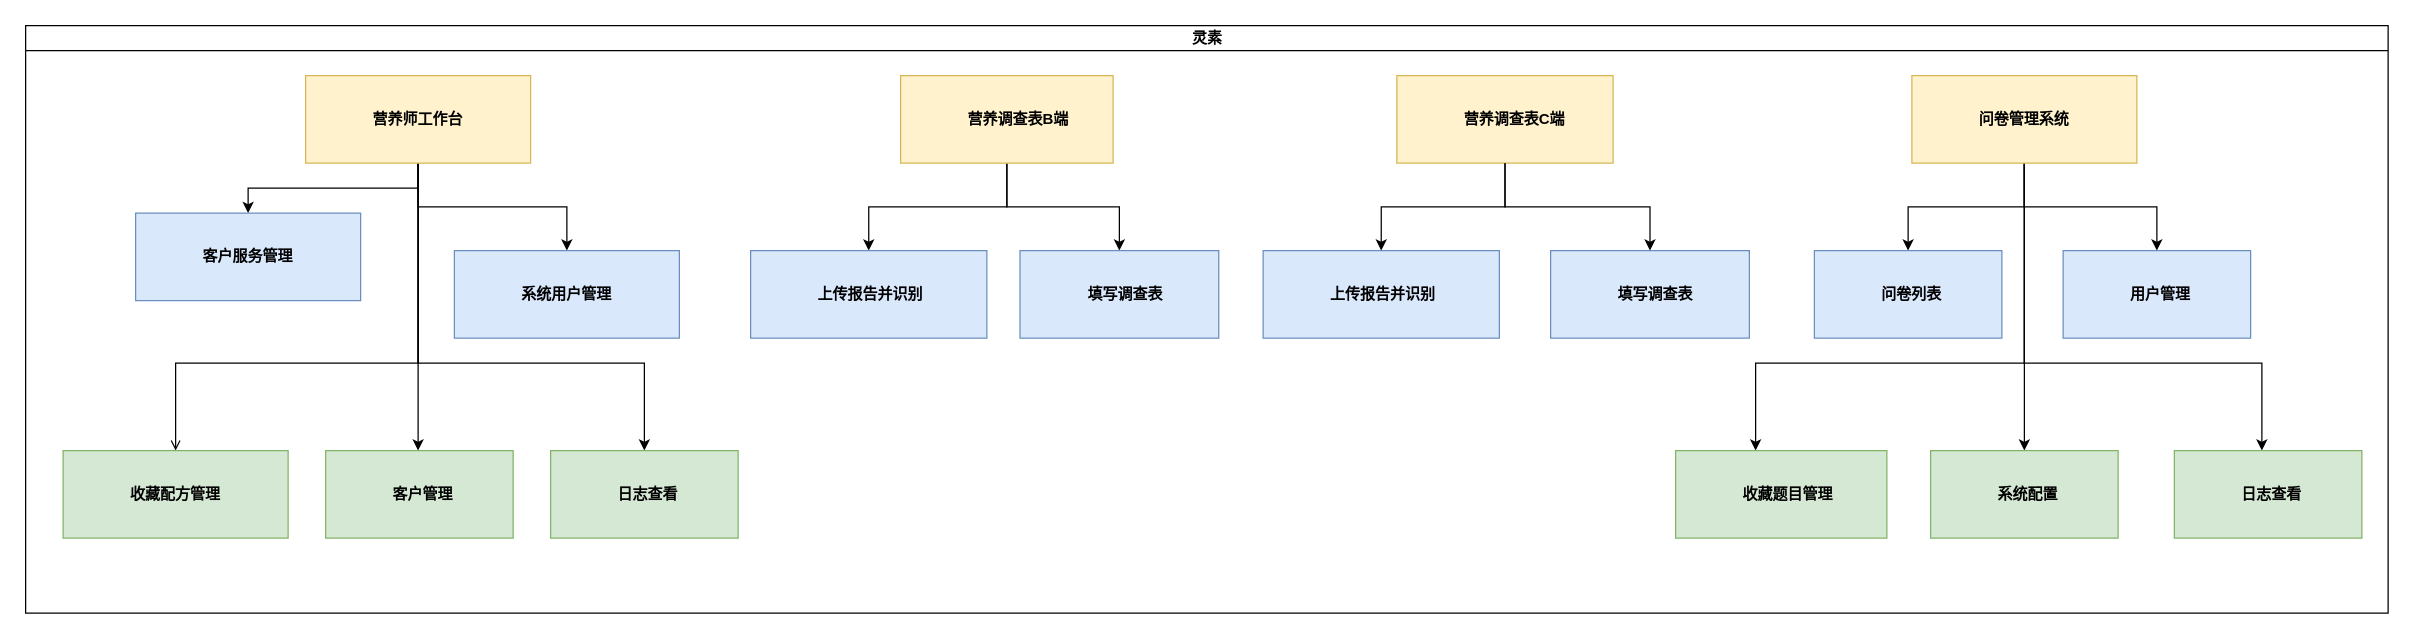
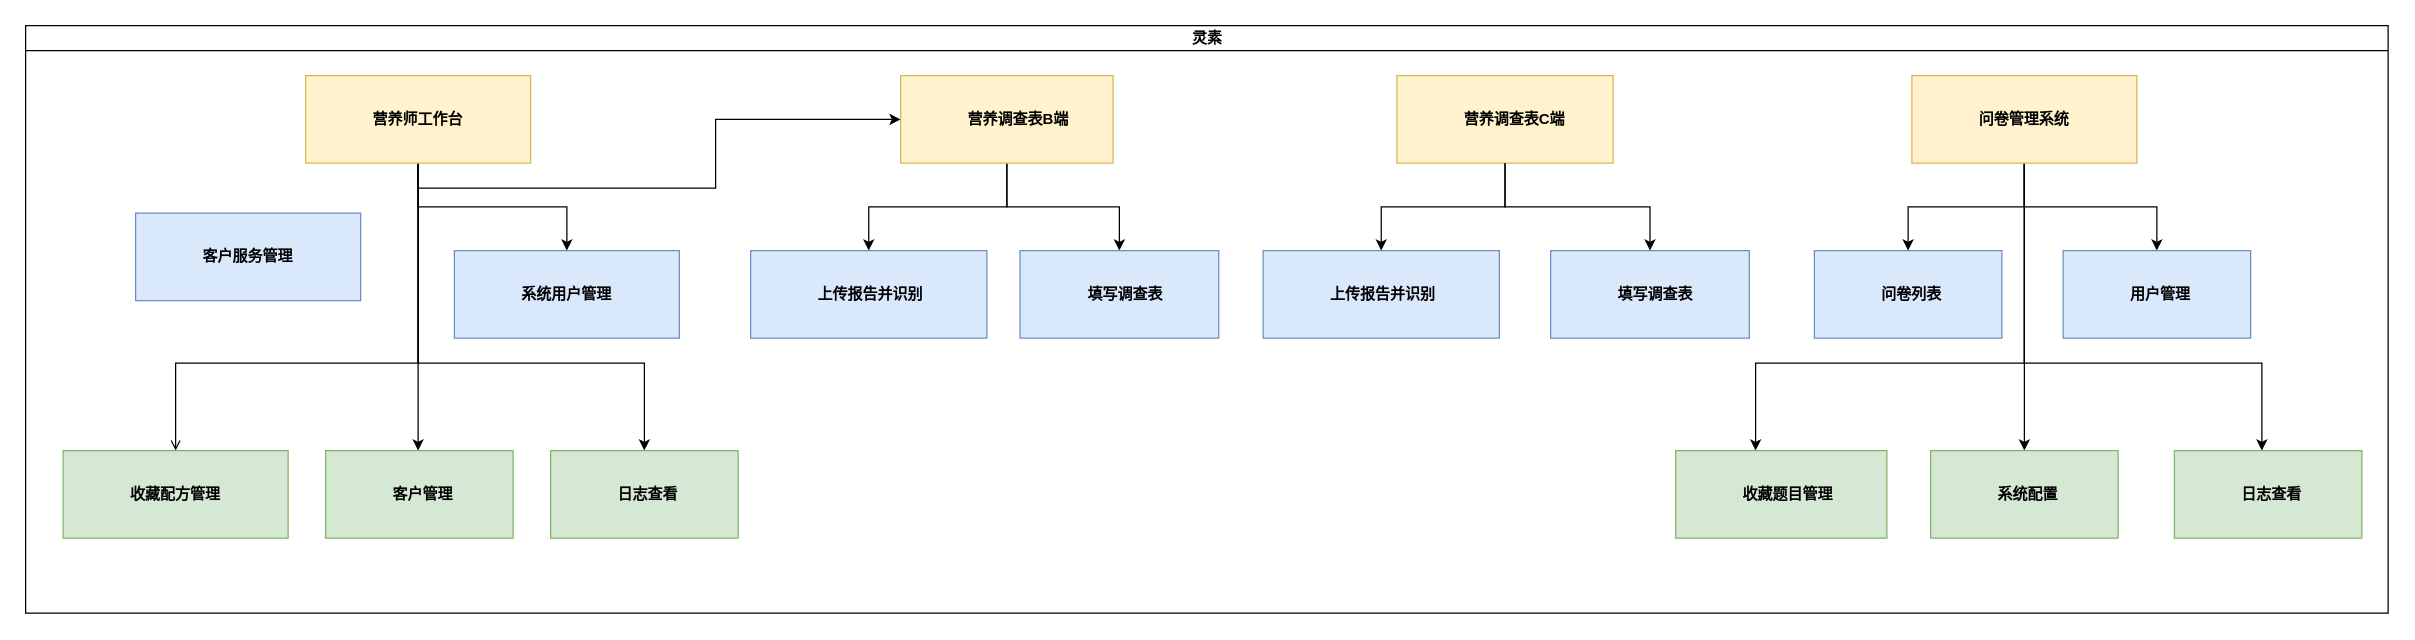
(324, 188) -> (691, 188)
